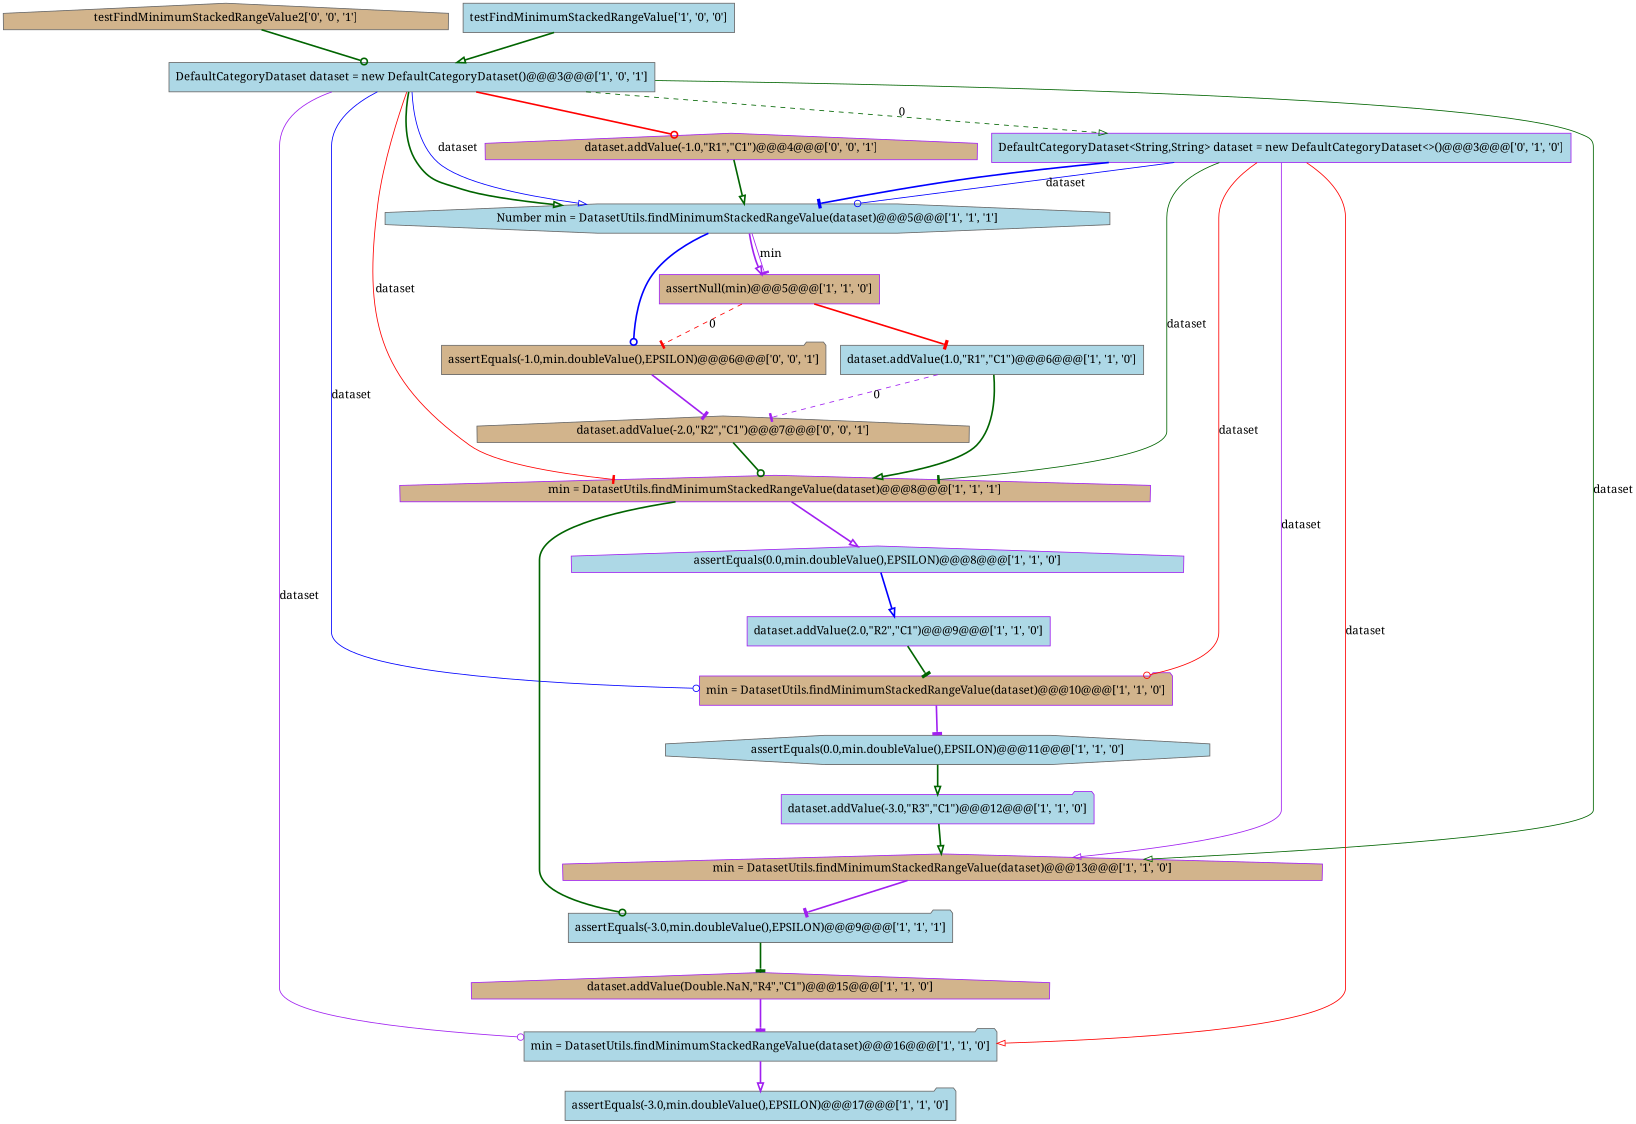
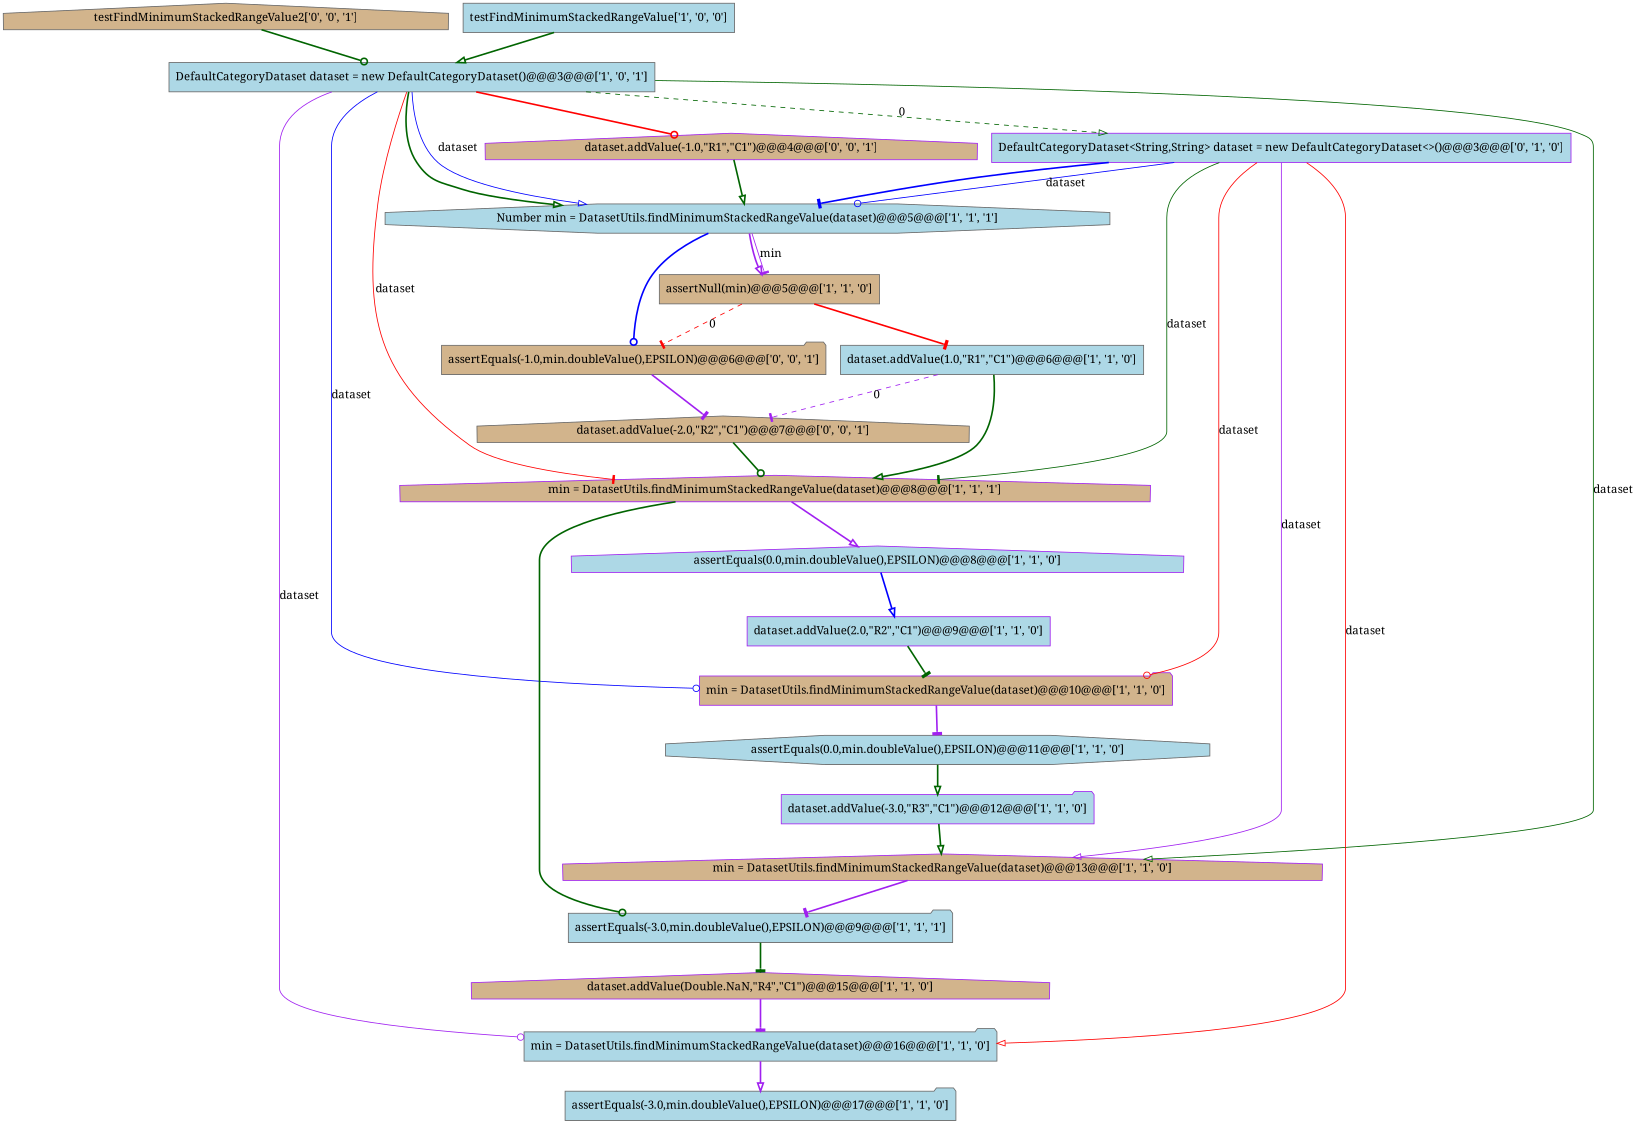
(769, 289) -> (769, 289)
